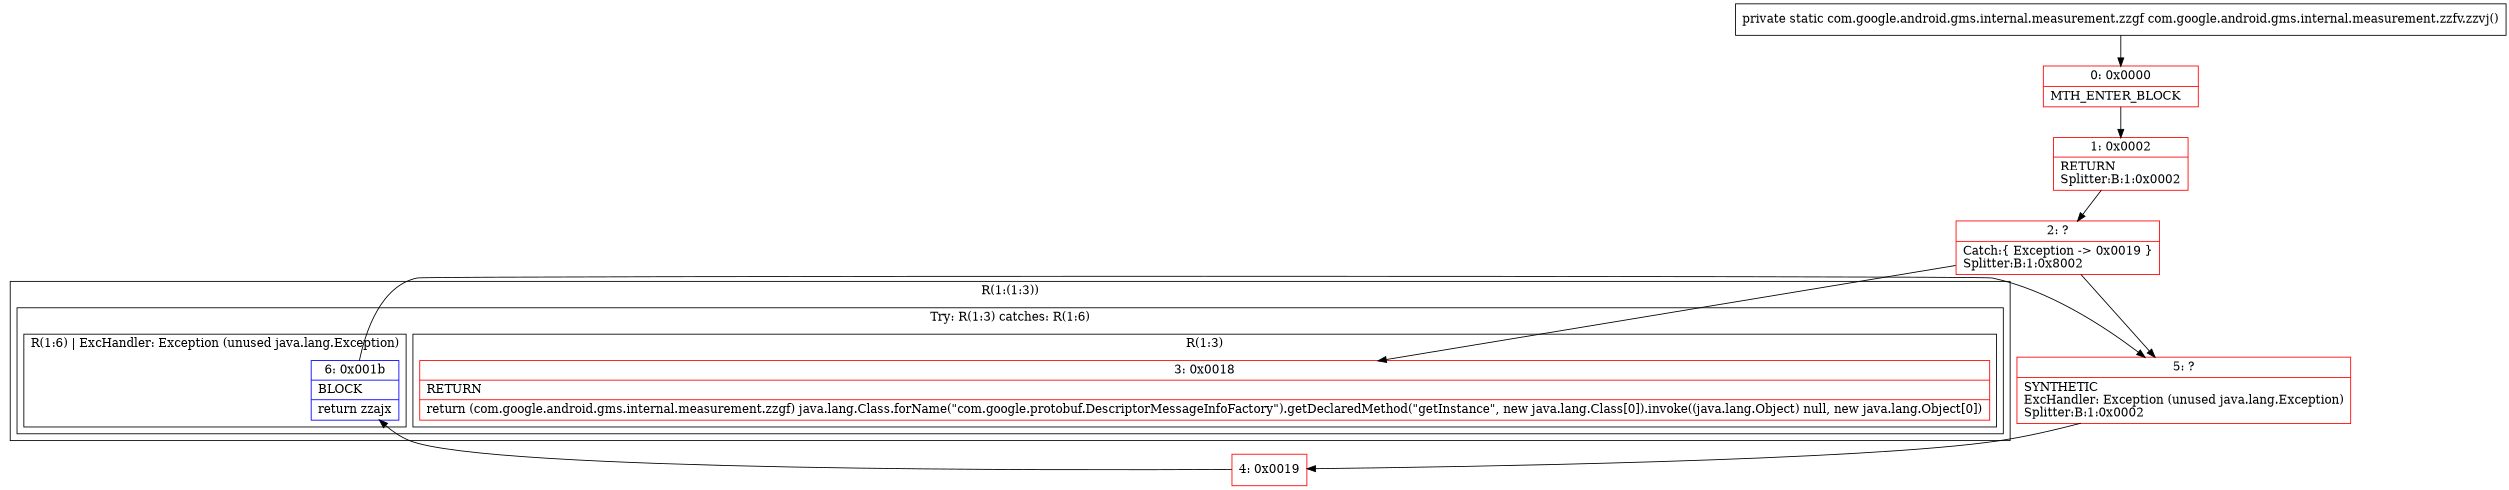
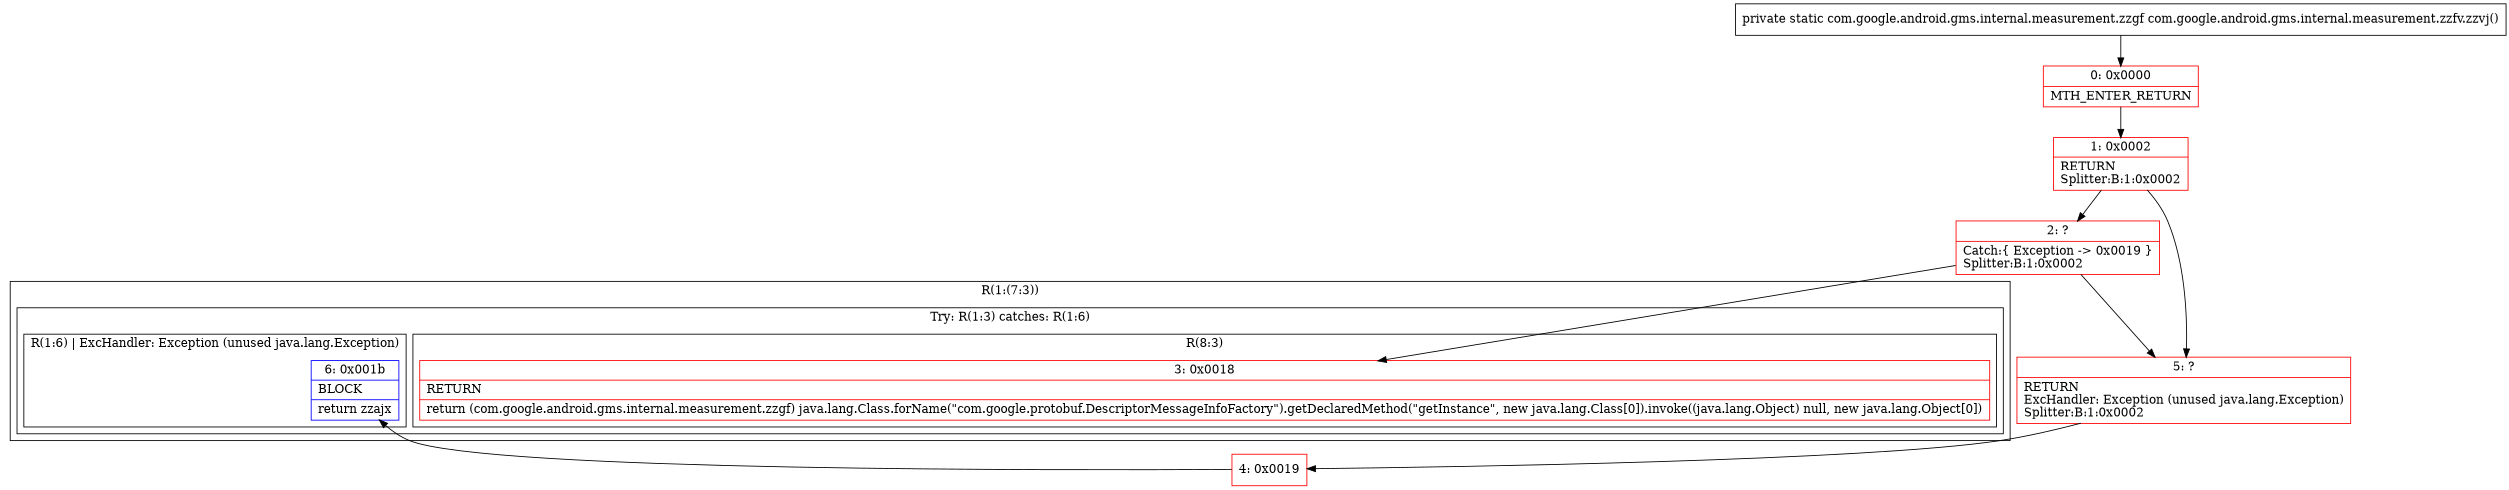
(2116, 96) -> (2121, 96)
(2023, 264) -> (2023, 264)
(1234, 276) -> (2180, 266)
(1010, 291) -> (1010, 291)
(1205, 344) -> (1205, 344)
(2061, 387) -> (2051, 387)
